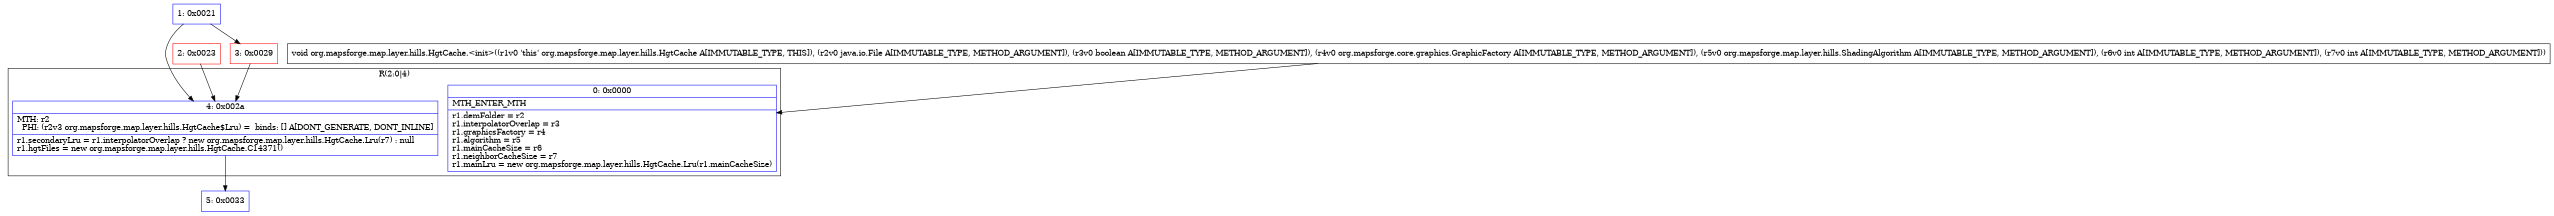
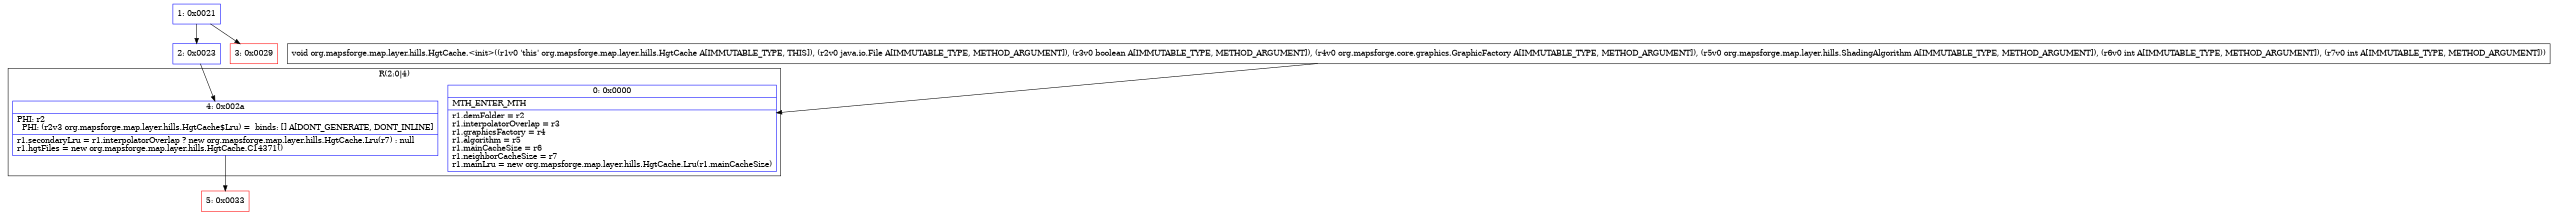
(197, 54) -> (197, 54)
(167, 61) -> (197, 31)
(244, 80) -> none
(35, 120) -> (32, 120)
(225, 201) -> (225, 201)
